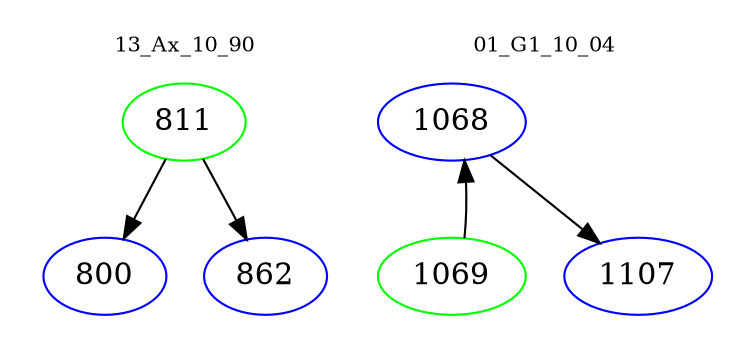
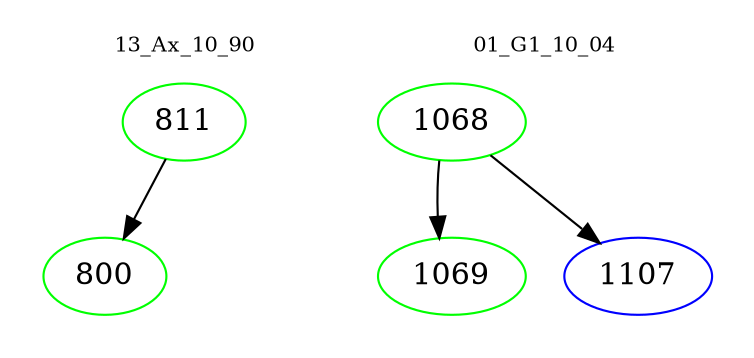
(452, 122) -> (452, 122)
(466, 210) -> (438, 188)
(105, 276) -> (105, 276)
(266, 276) -> none
